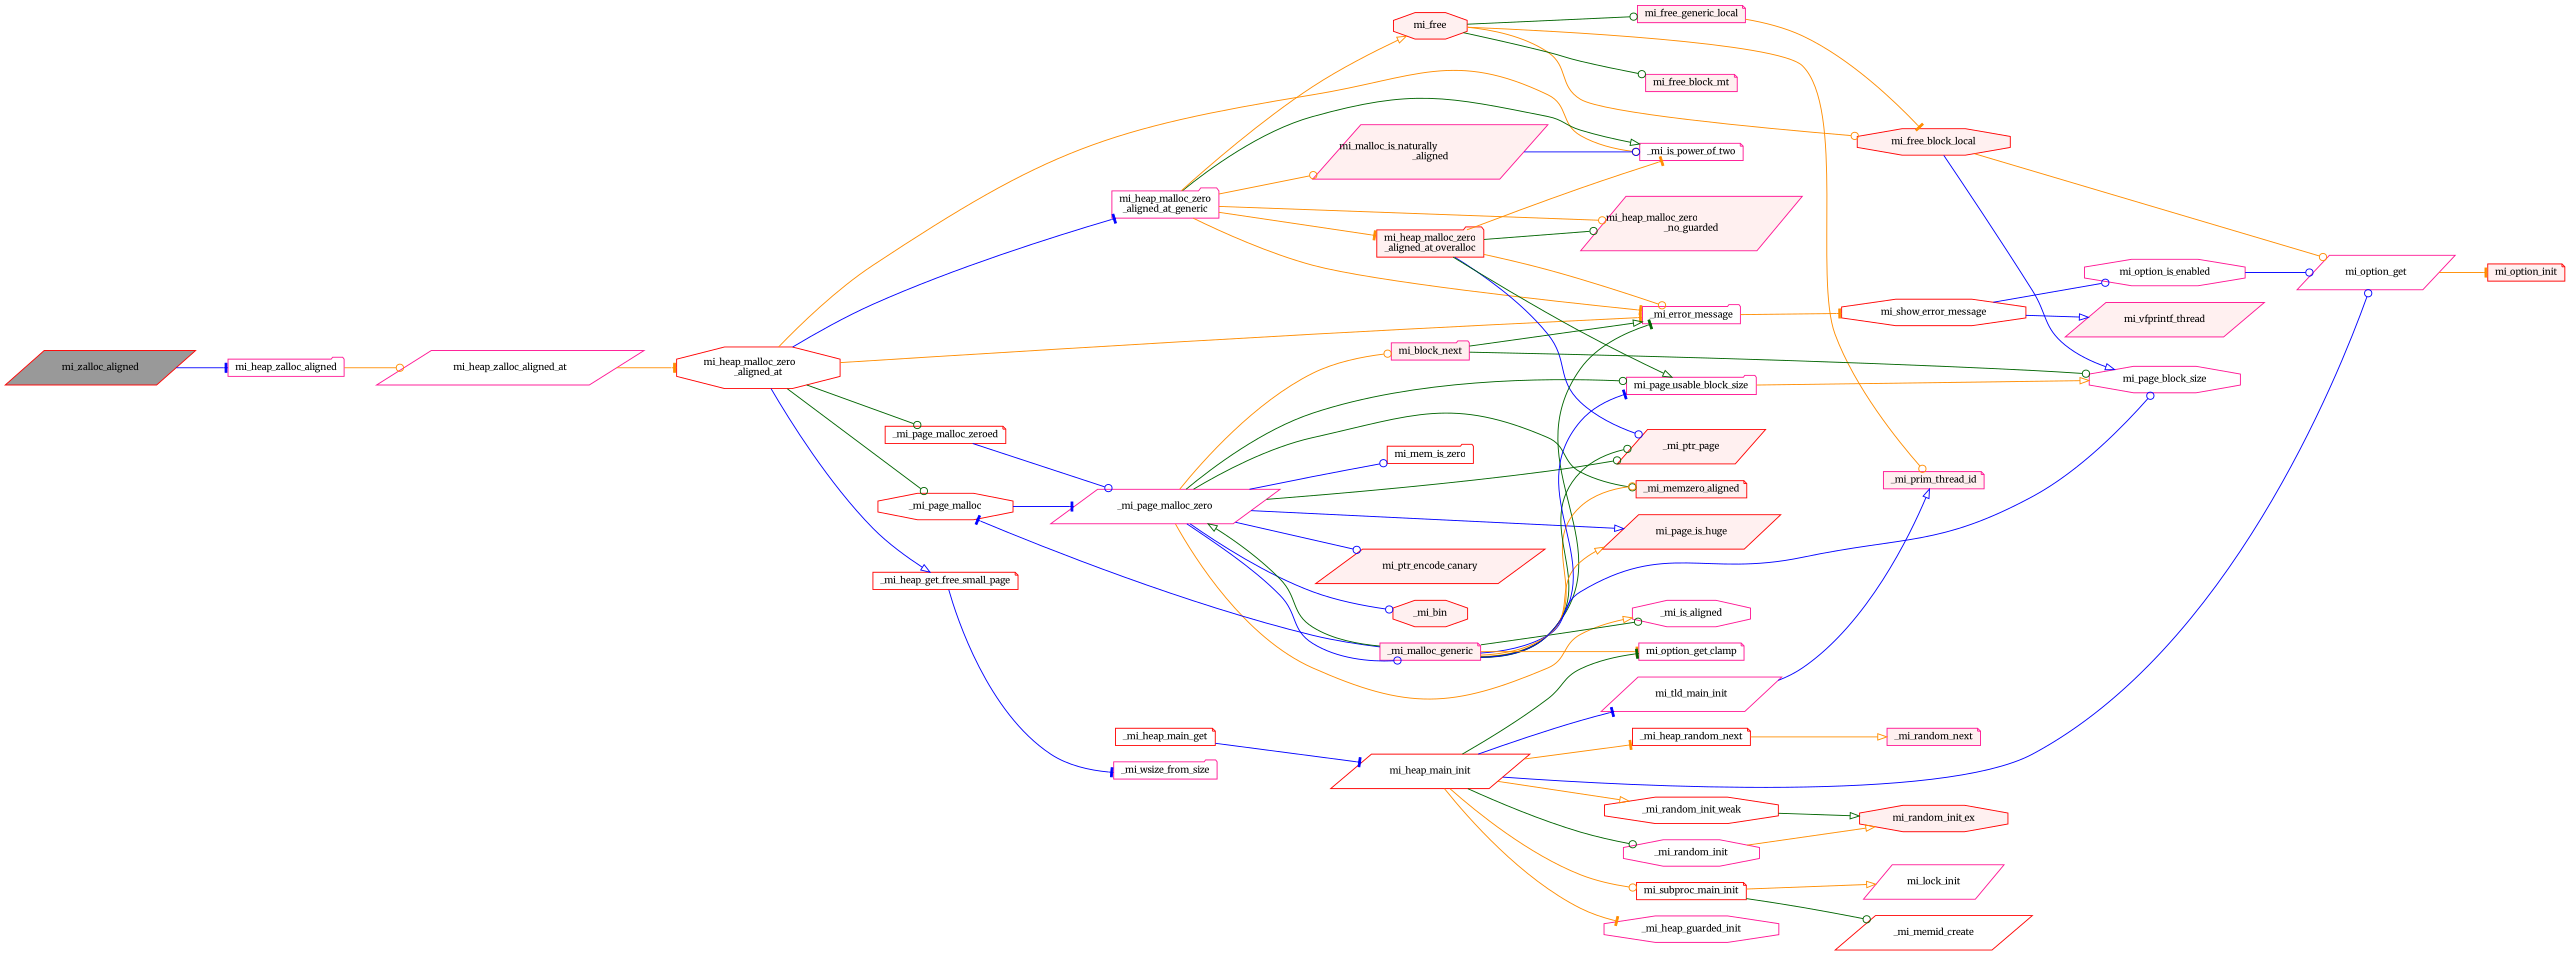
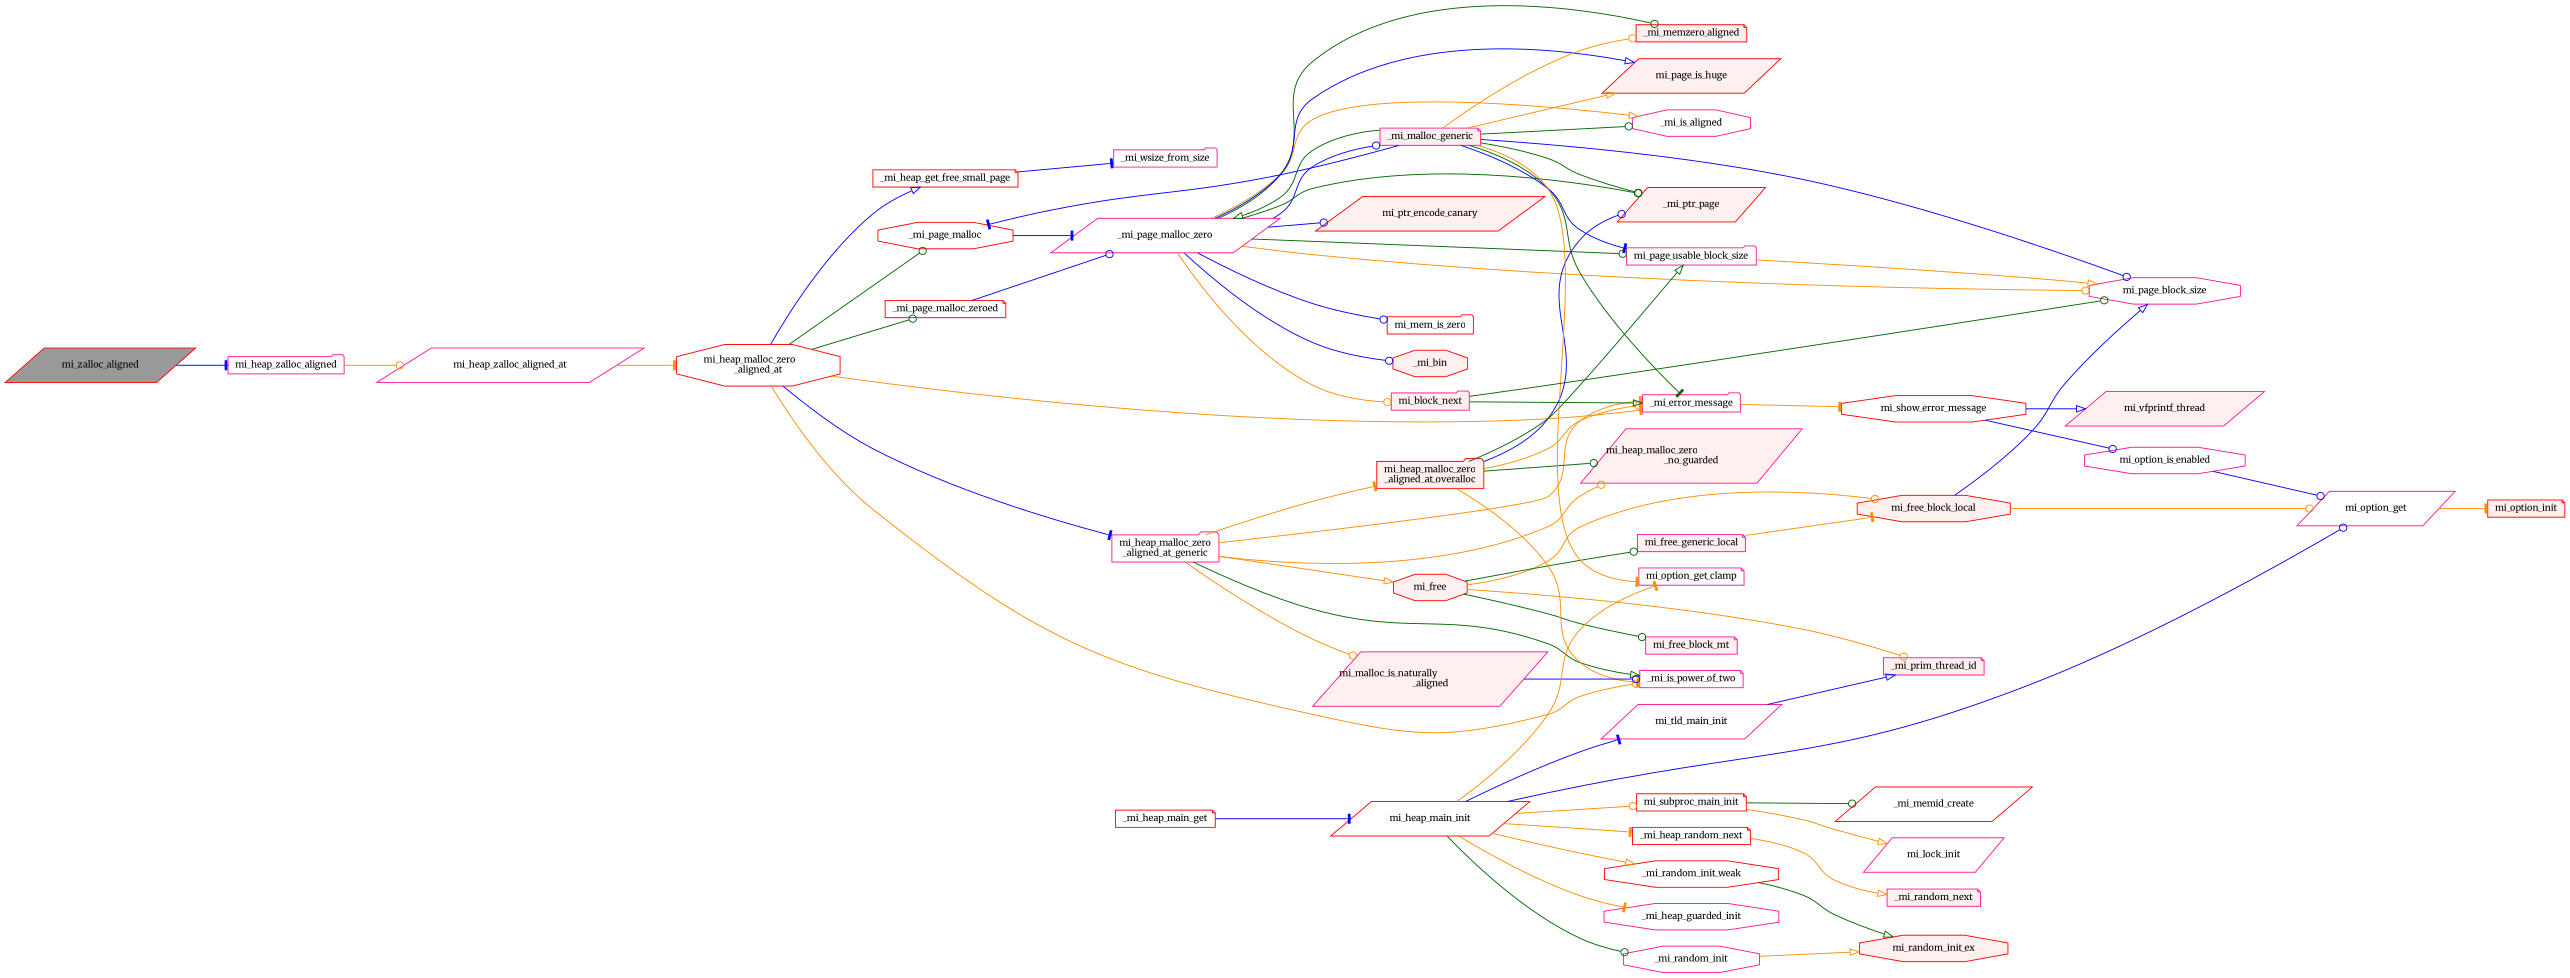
none -> (1661, 279)
(1547, 699) -> (1559, 691)
